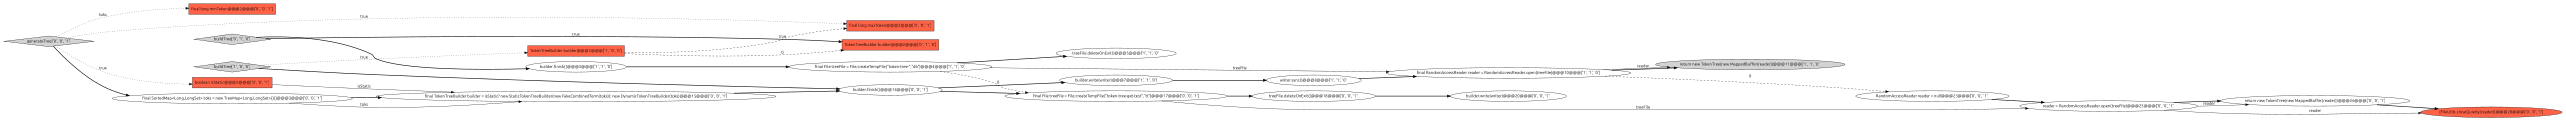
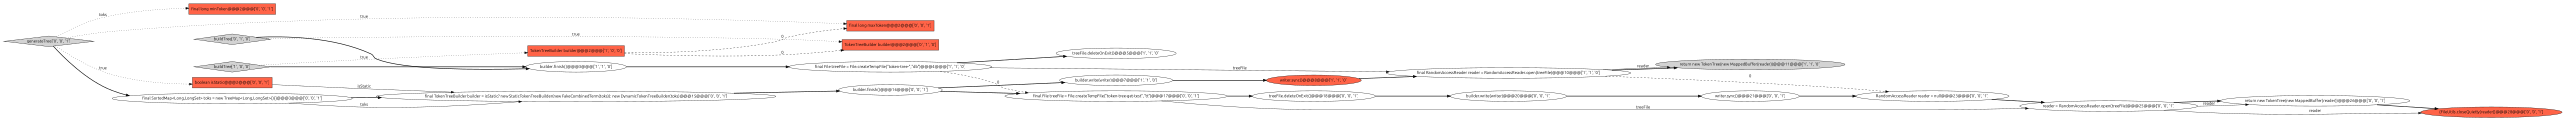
(553, 36) -> (553, 36)
(782, 37) -> (782, 37)
(1314, 80) -> (1314, 80)
(548, 81) -> (397, 67)
none -> (1750, 96)
